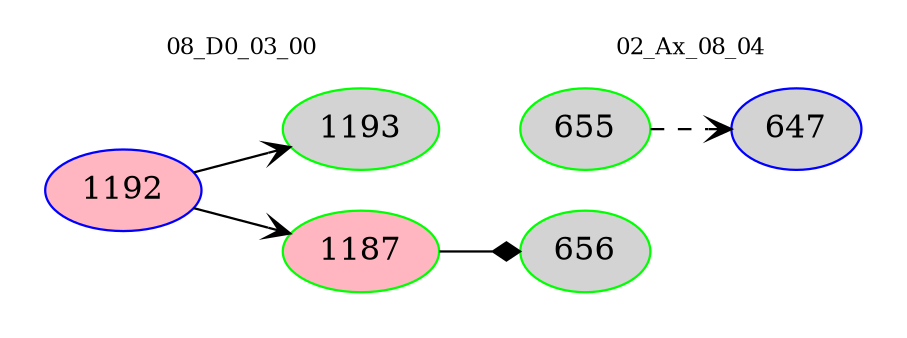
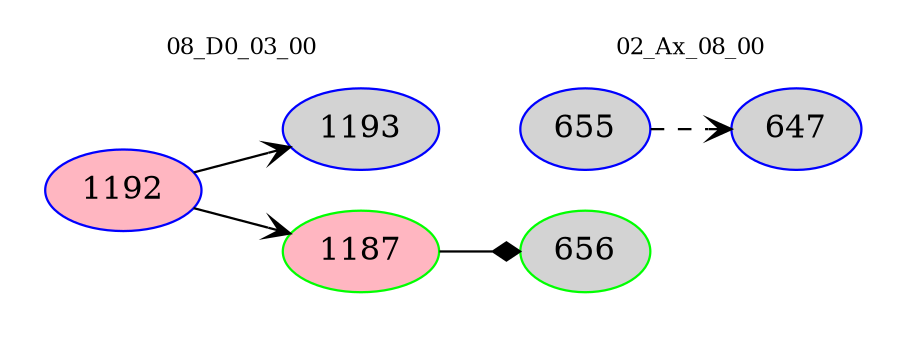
(691, 49) -> (691, 49)
(361, 129) -> (361, 129)
(585, 129) -> (585, 129)
